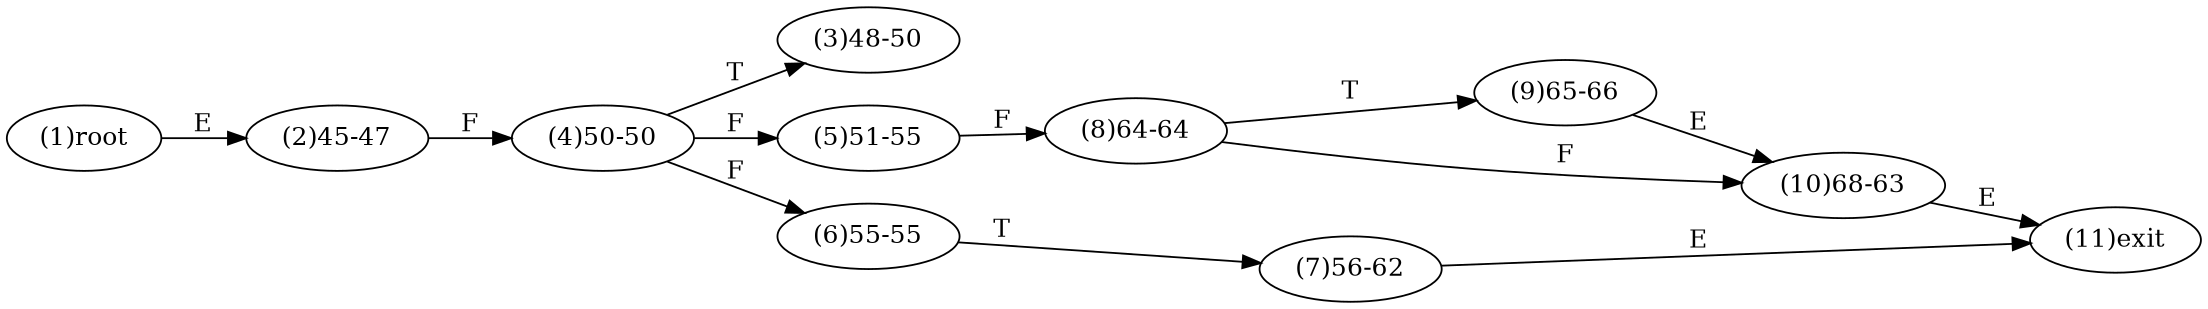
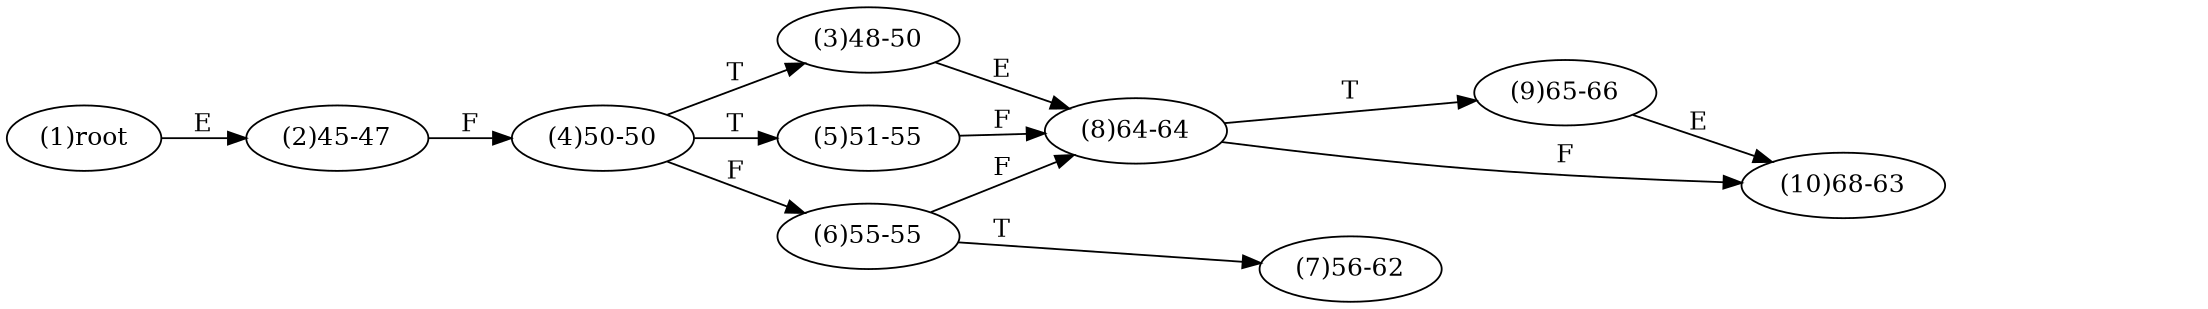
none -> (994, 83)
(736, 125) -> (736, 125)
none -> (994, 187)
(2115, 240) -> none
